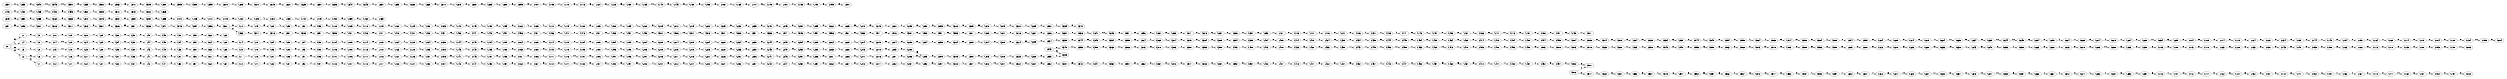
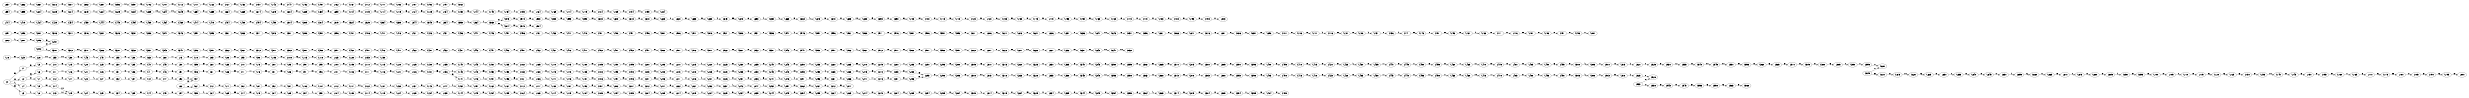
(232, 5) -> (1874, 70)
(233, 26) -> (234, 65)
(1288, 41) -> none
(1835, 41) -> none
(1627, 48) -> (1645, 81)
(1749, 48) -> (498, 21)
(94, 49) -> (31, 57)
(62, 50) -> (62, 93)
(450, 50) -> (452, 72)
(1056, 52) -> (1074, 76)
(202, 64) -> (188, 83)
(885, 64) -> none
(947, 64) -> (46, 46)
none -> (1089, 65)
none -> (1484, 65)
none -> (1660, 65)
(1581, 69) -> (685, 51)
(2013, 74) -> none
